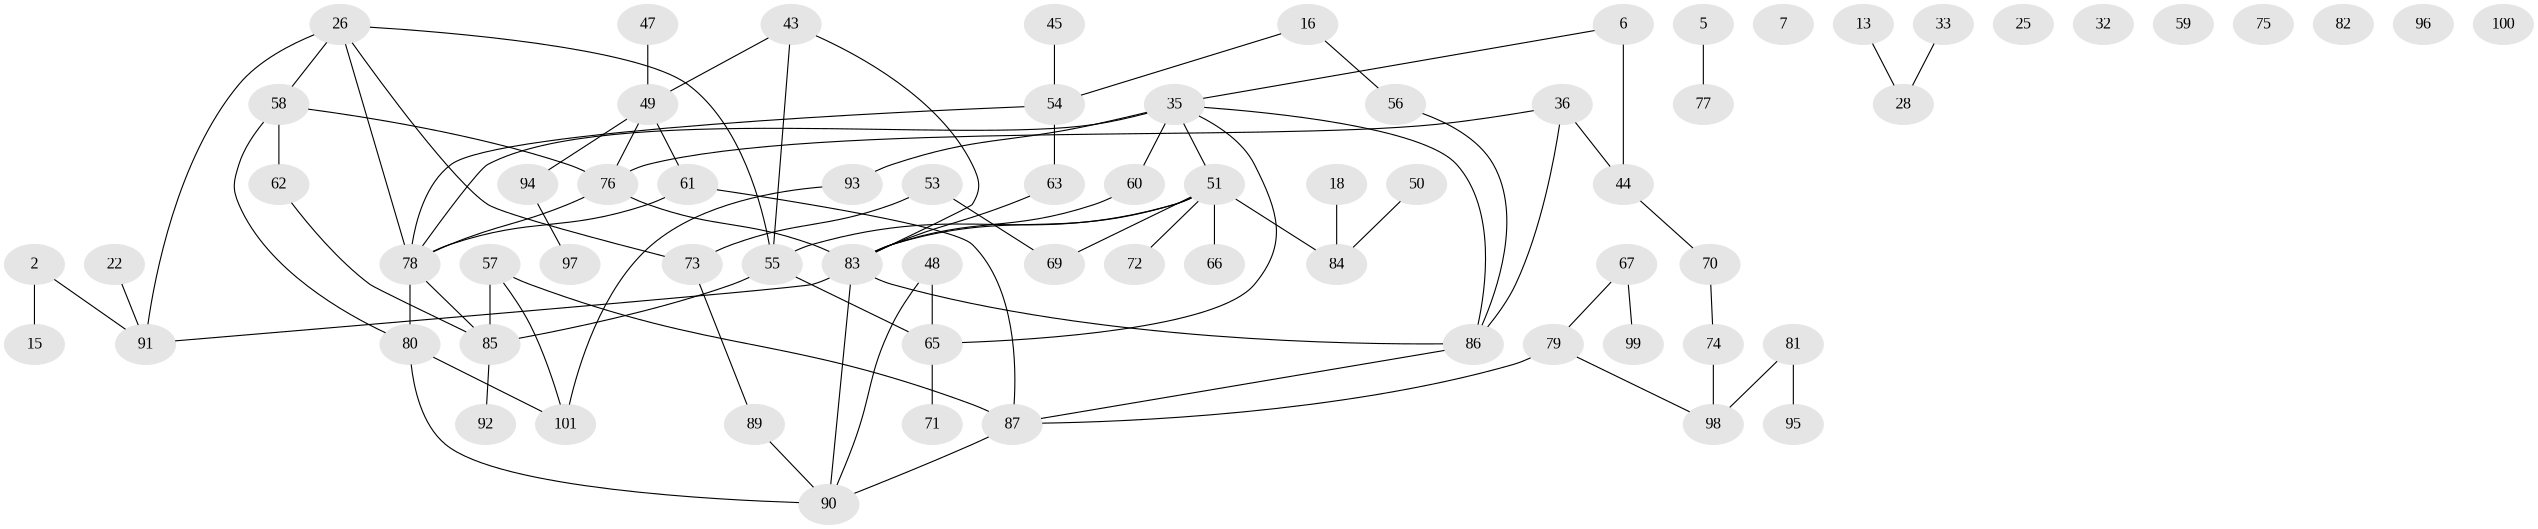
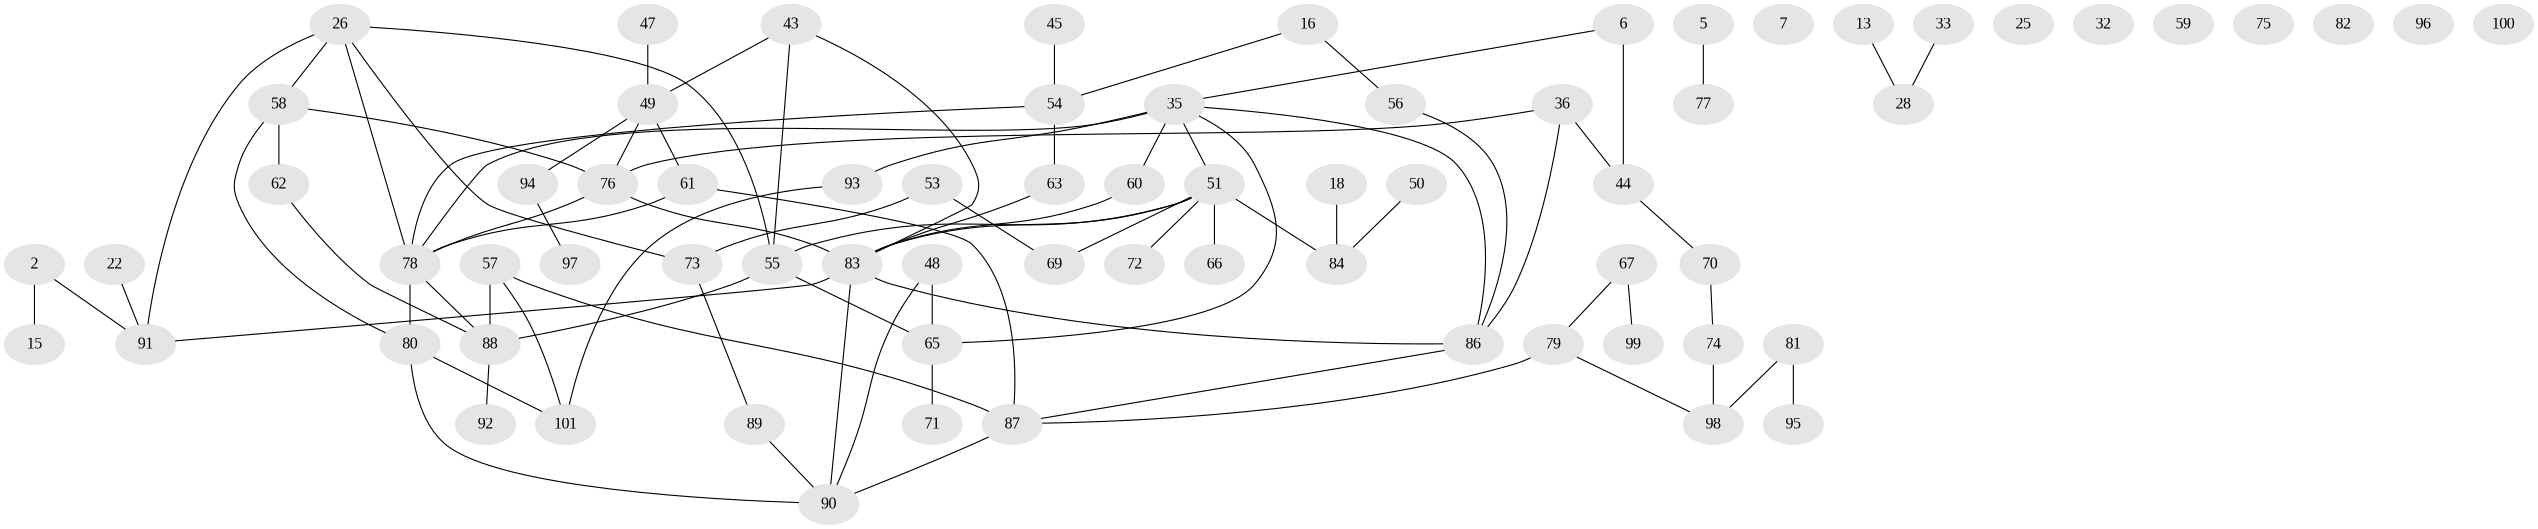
(490, 344) -> (490, 344)
